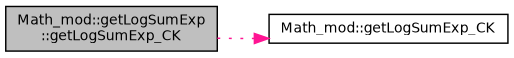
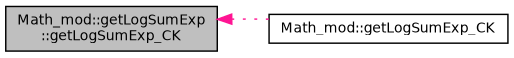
(236, 38) -> (250, 19)
